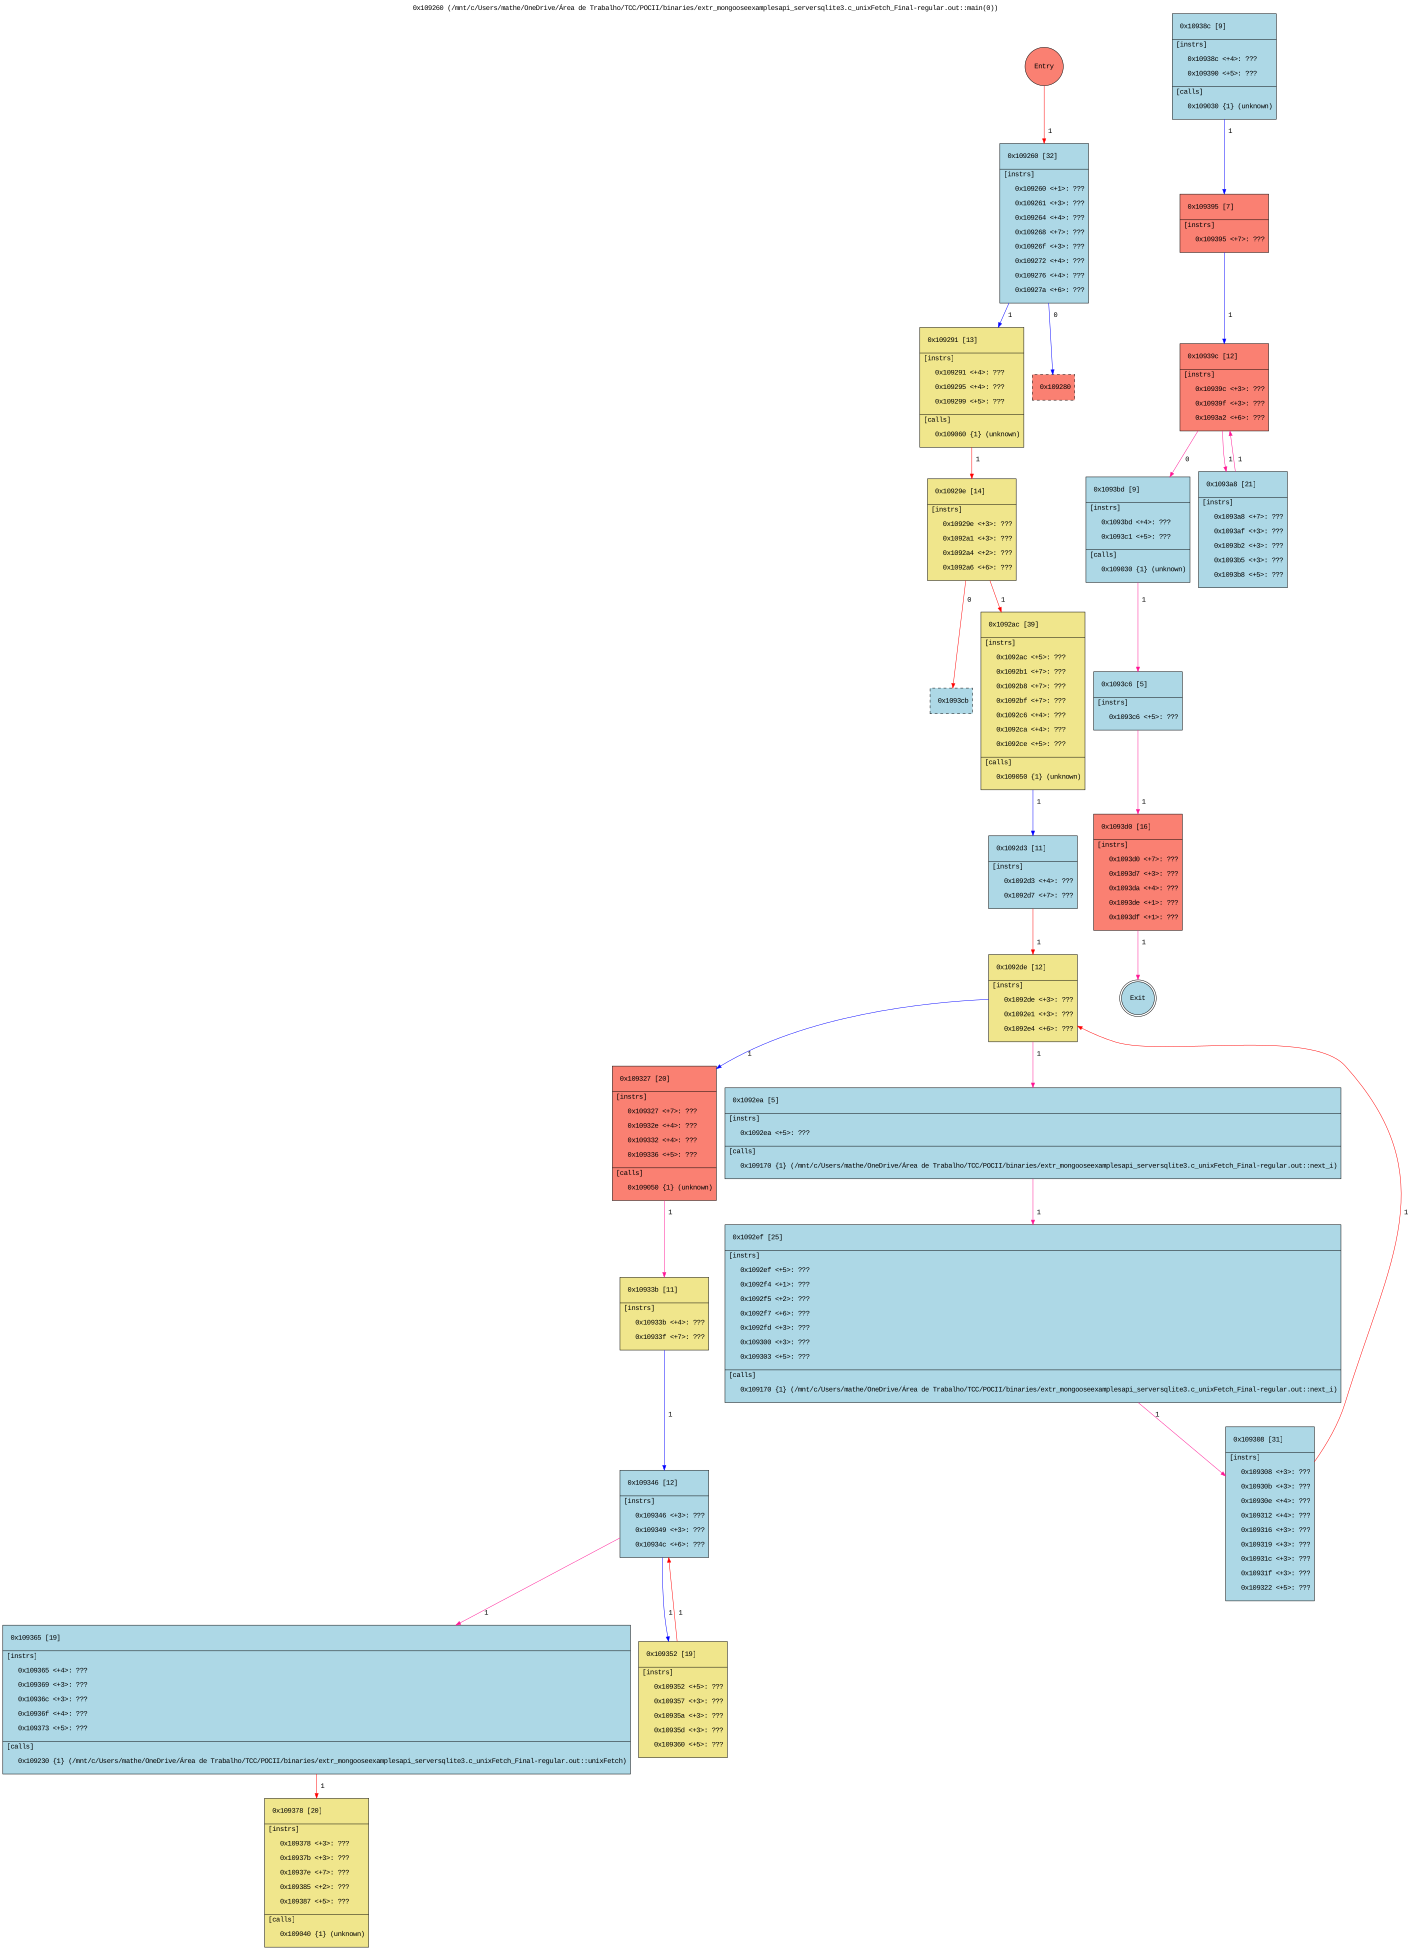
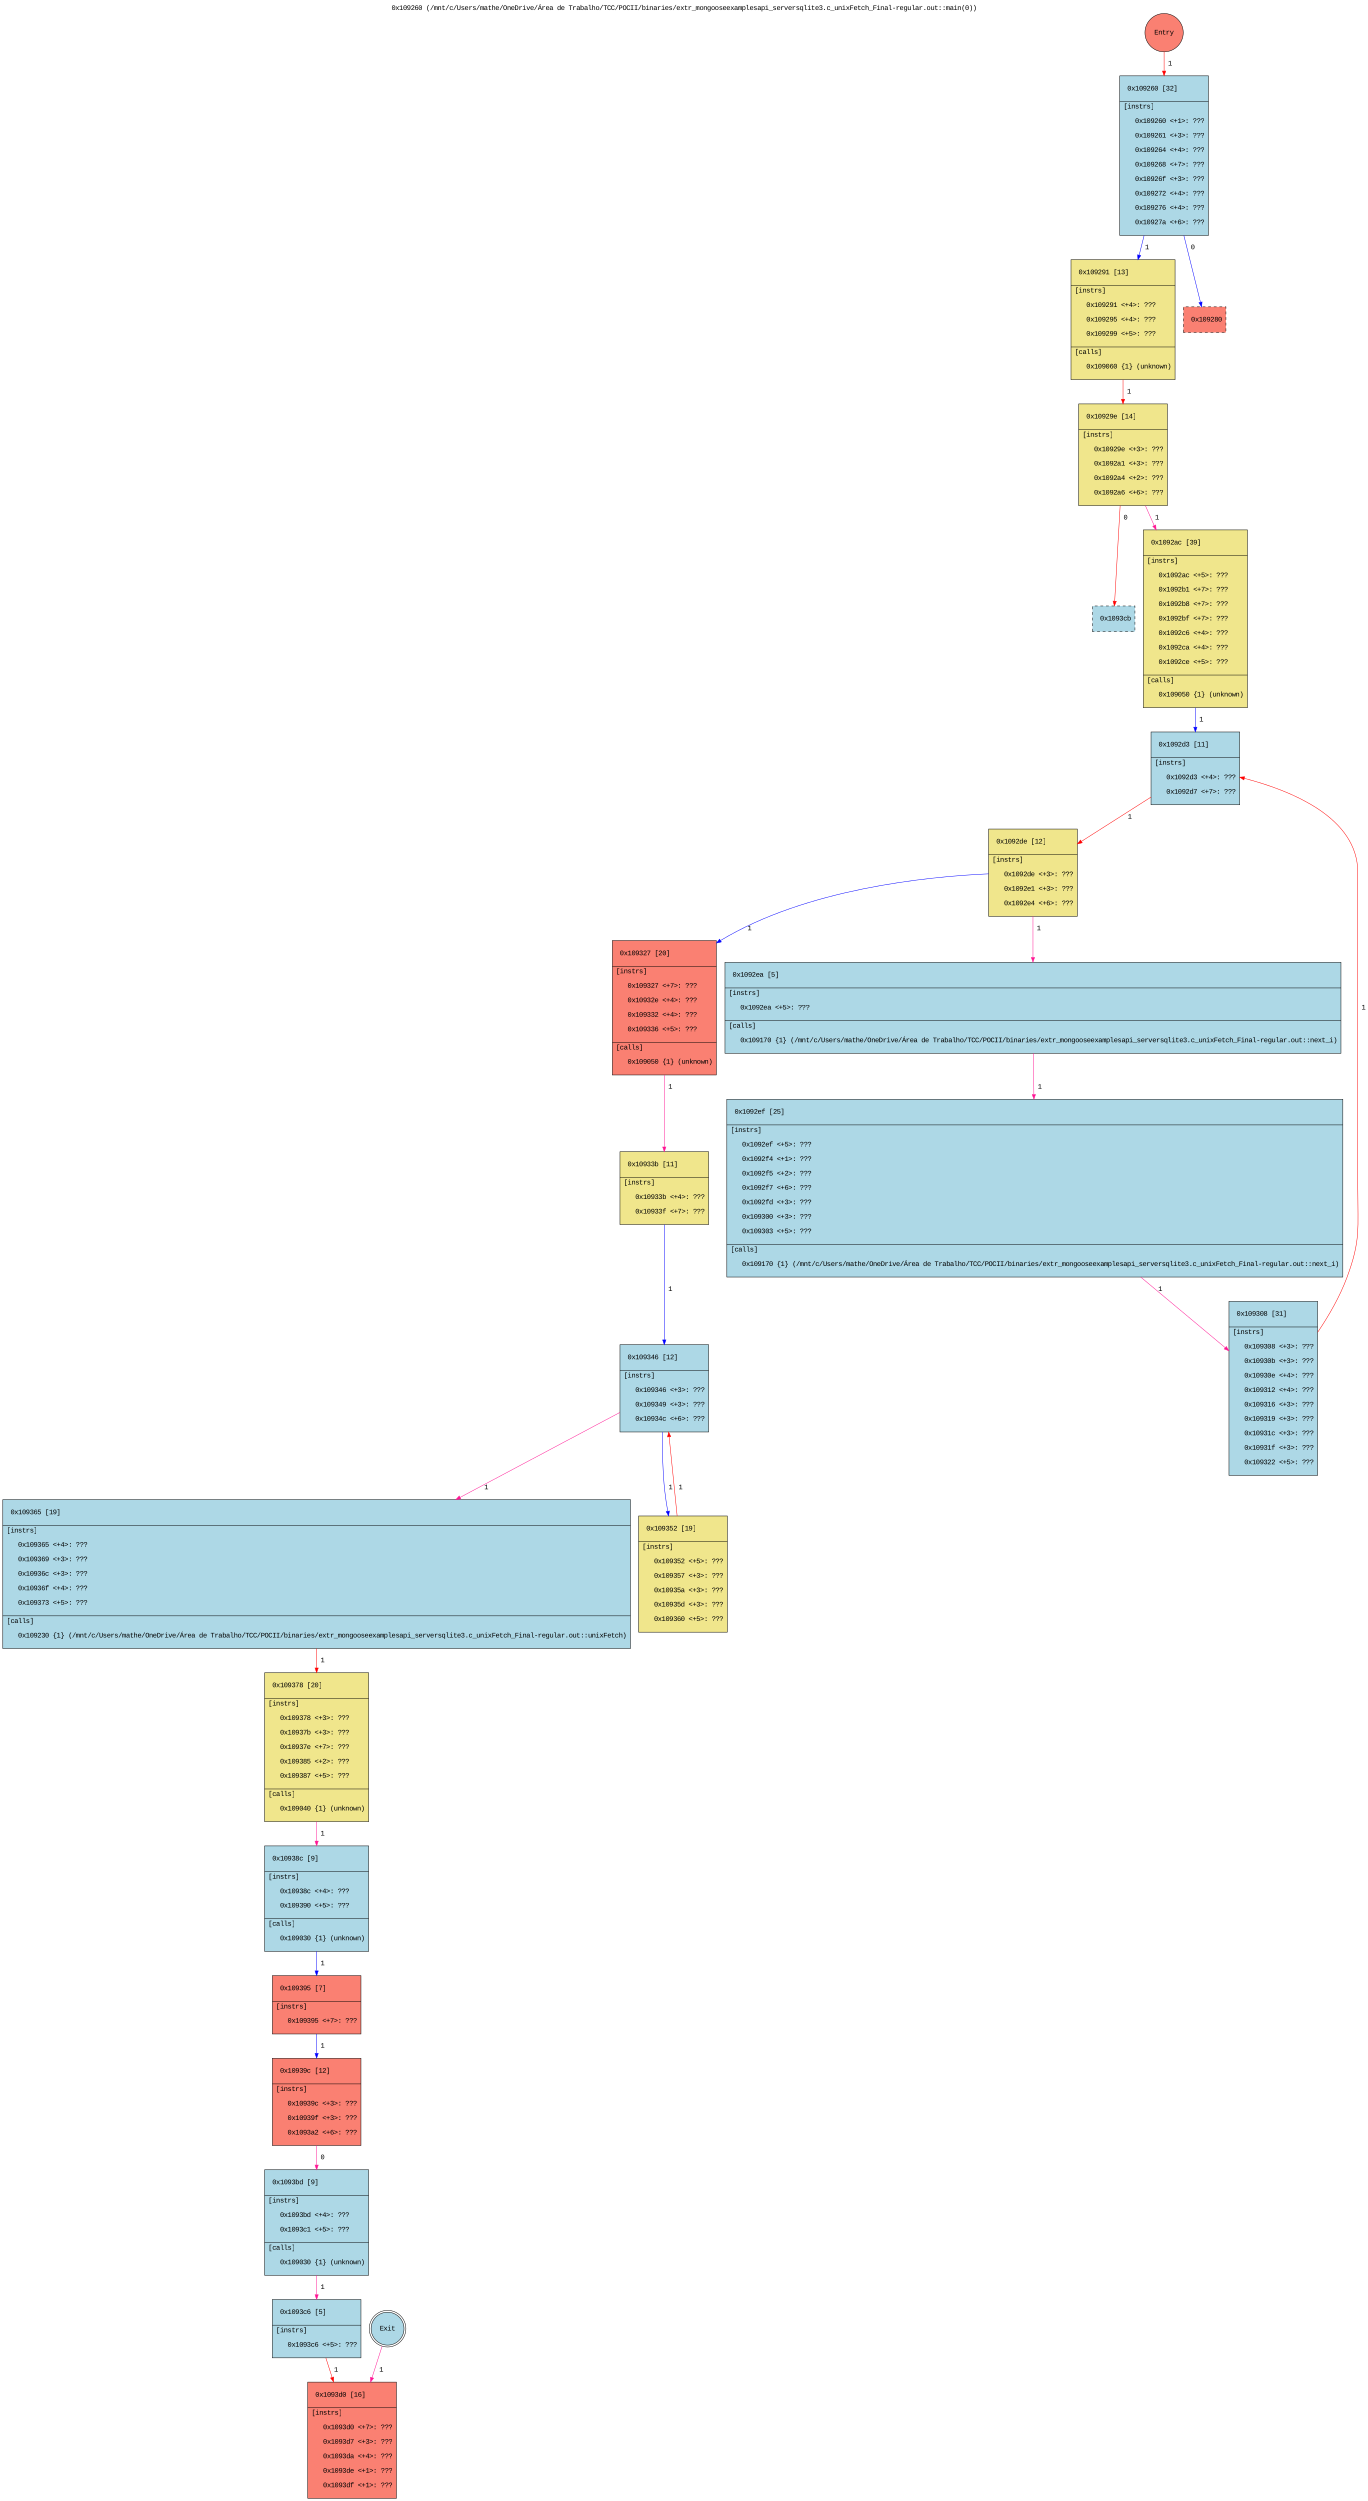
(1243, 530) -> none
(995, 594) -> (1150, 516)
(1138, 770) -> (329, 2368)
(1138, 953) -> (377, 2362)
(1387, 1131) -> (1358, 1028)
none -> (317, 1831)
